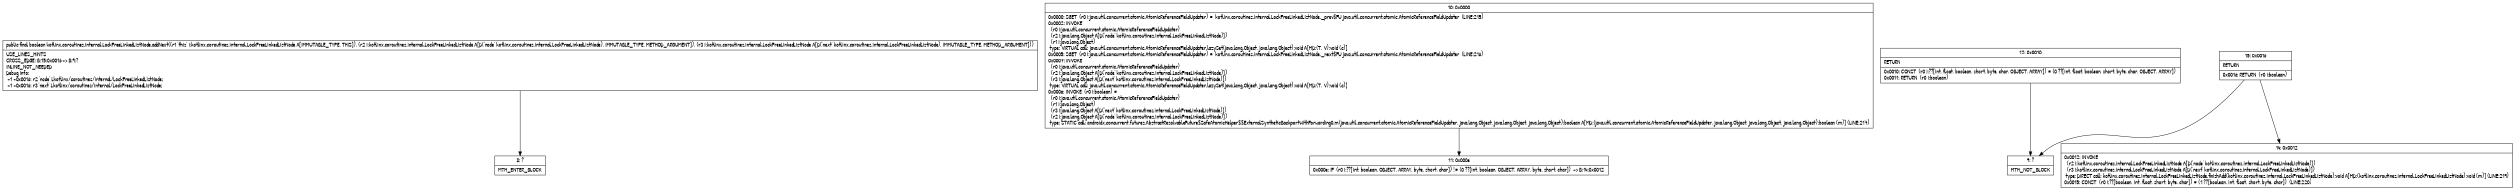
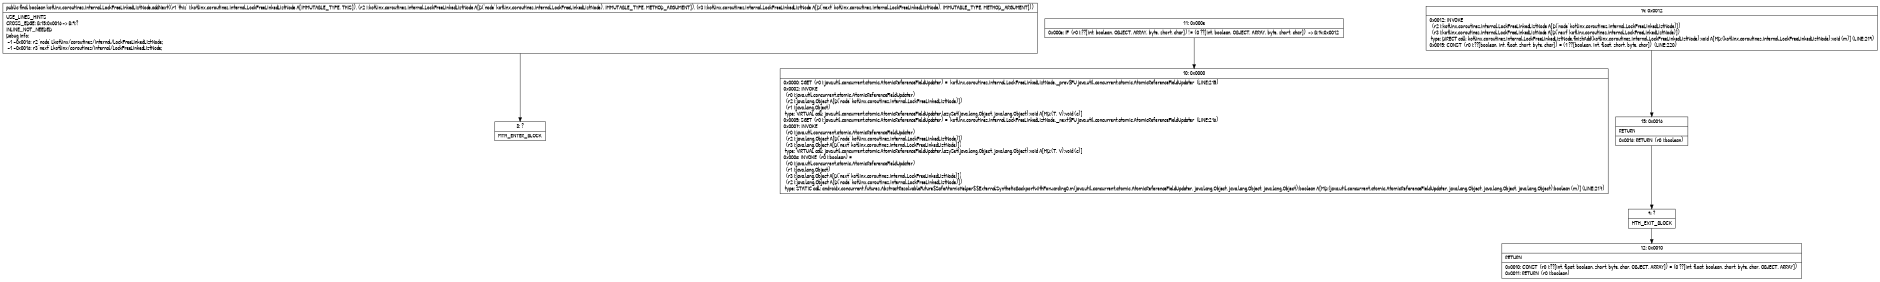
(2269, 110) -> (1652, 81)
(2031, 117) -> (1652, 234)
(1459, 140) -> (1194, 51)
(2031, 170) -> (1652, 223)
